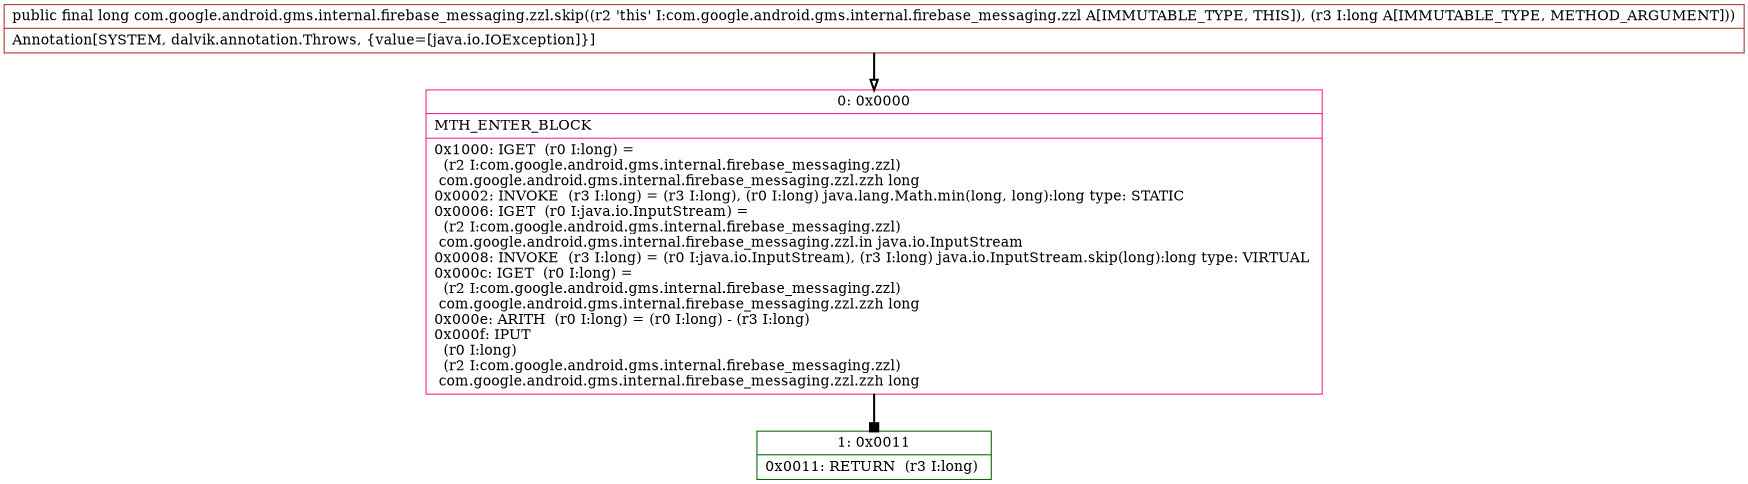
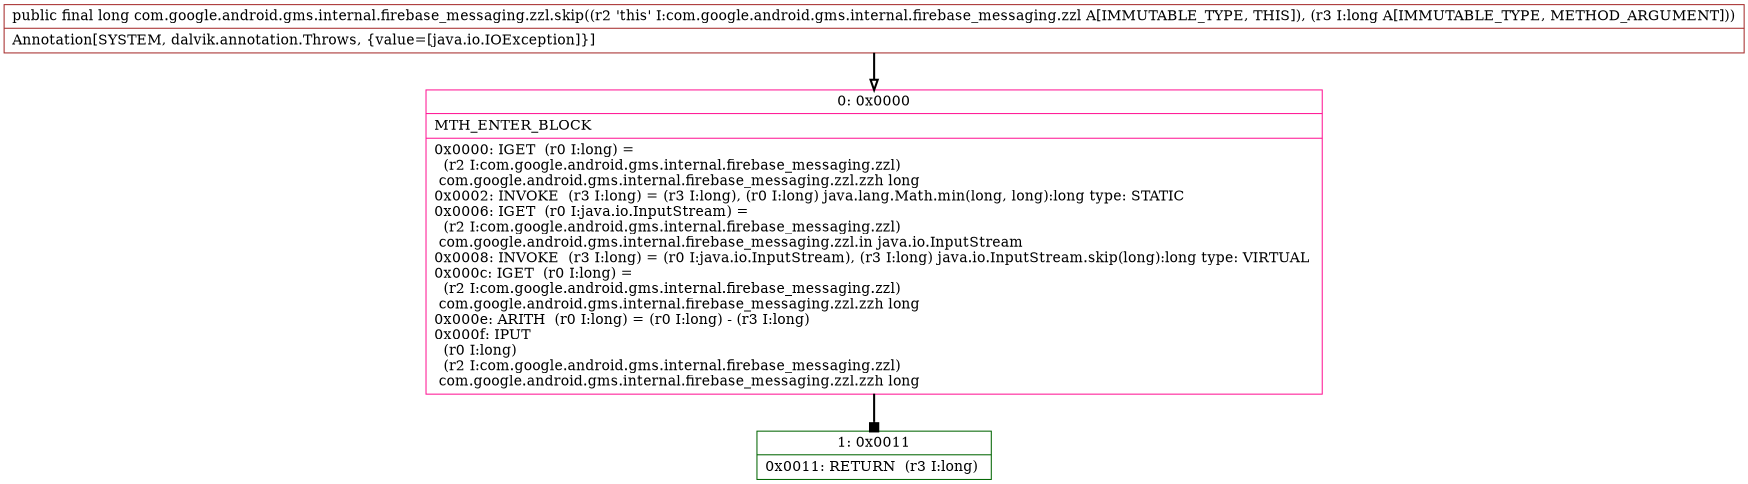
(537, 150) -> (537, 150)
